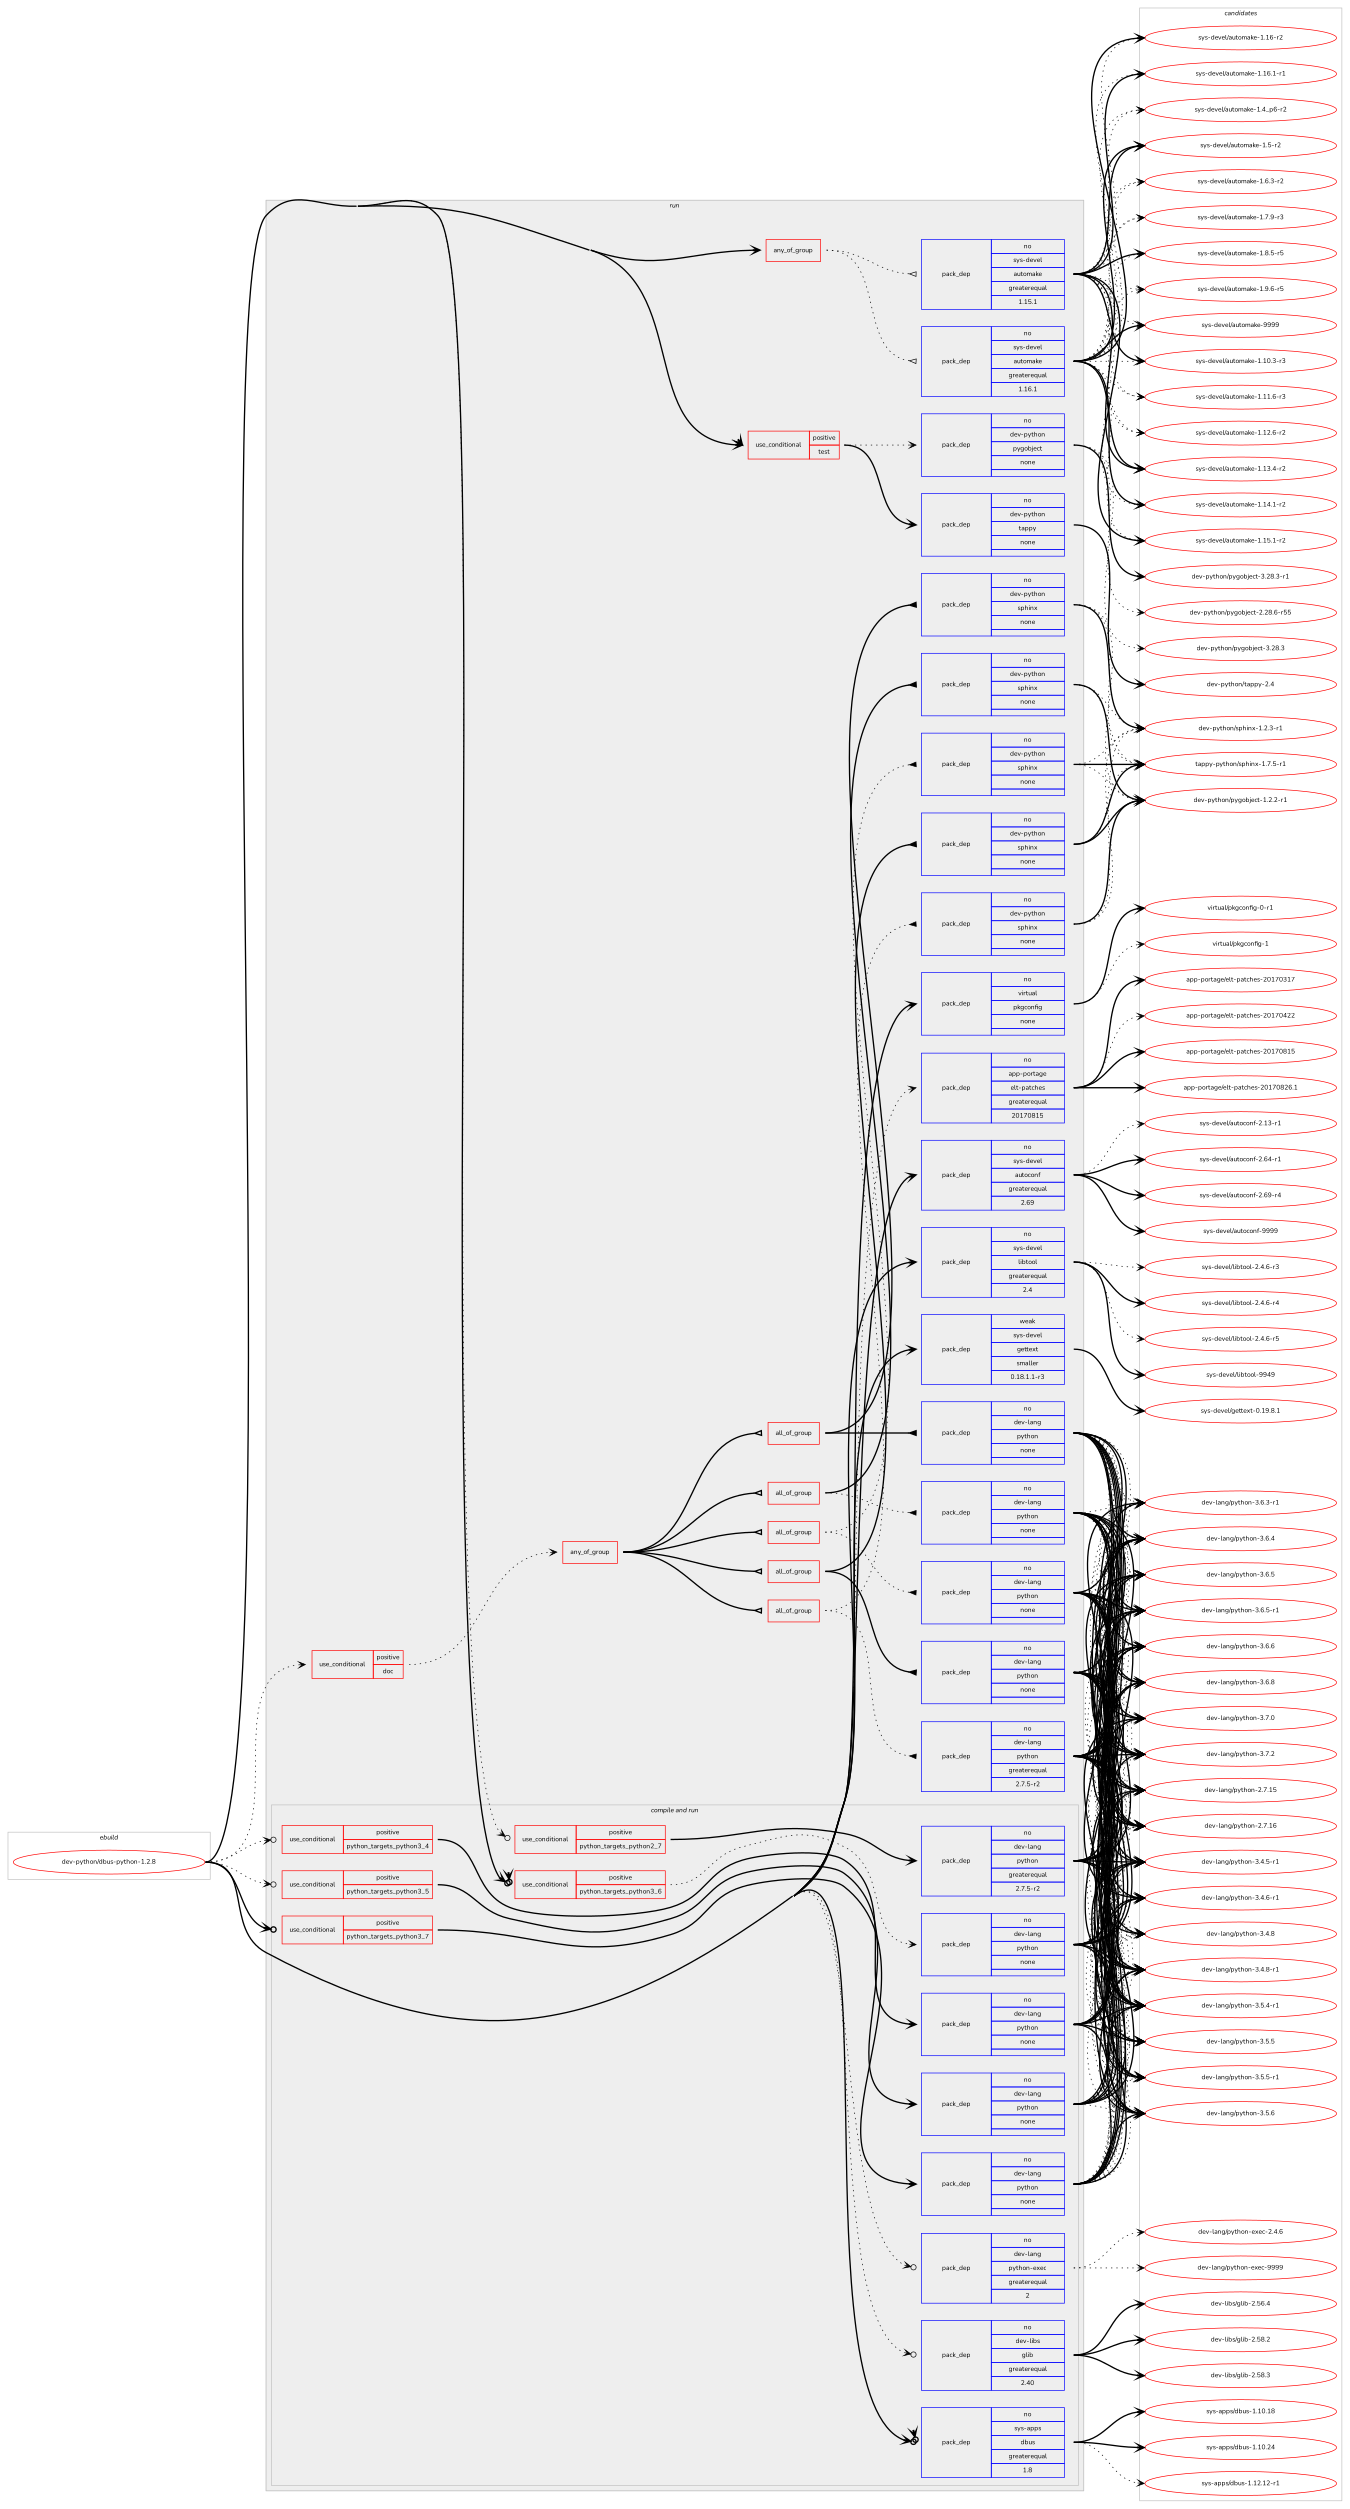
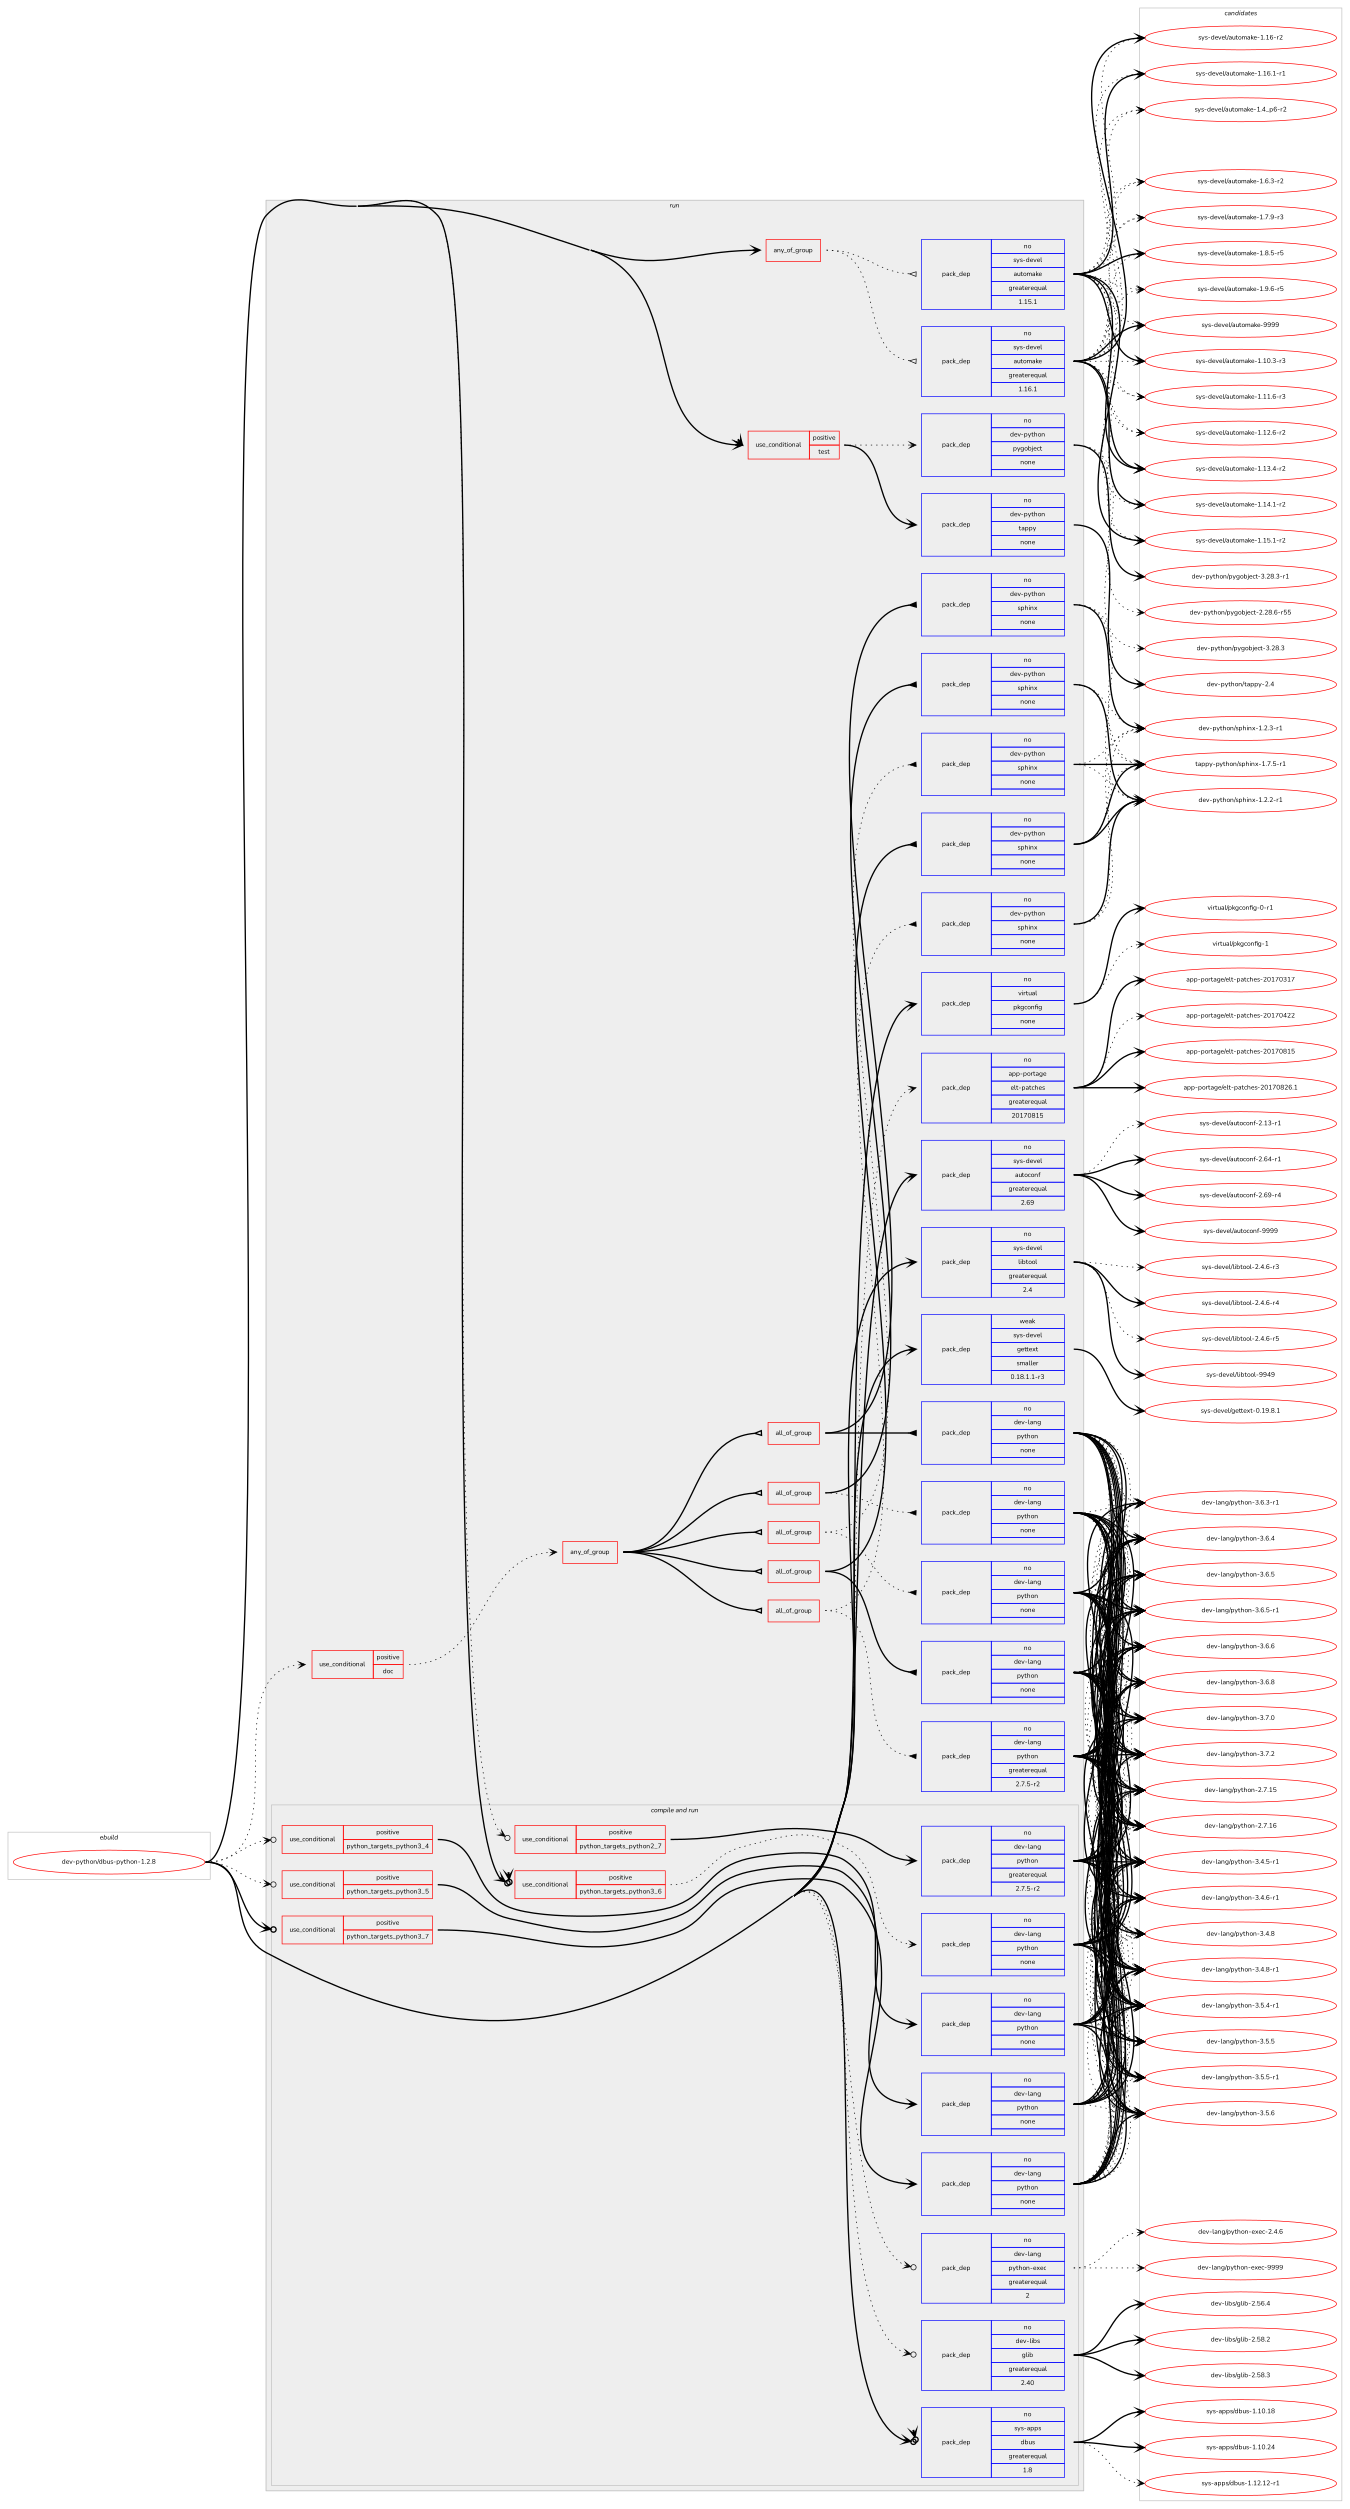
(1241, 146) -> none
(1241, 800) -> (1241, 800)
